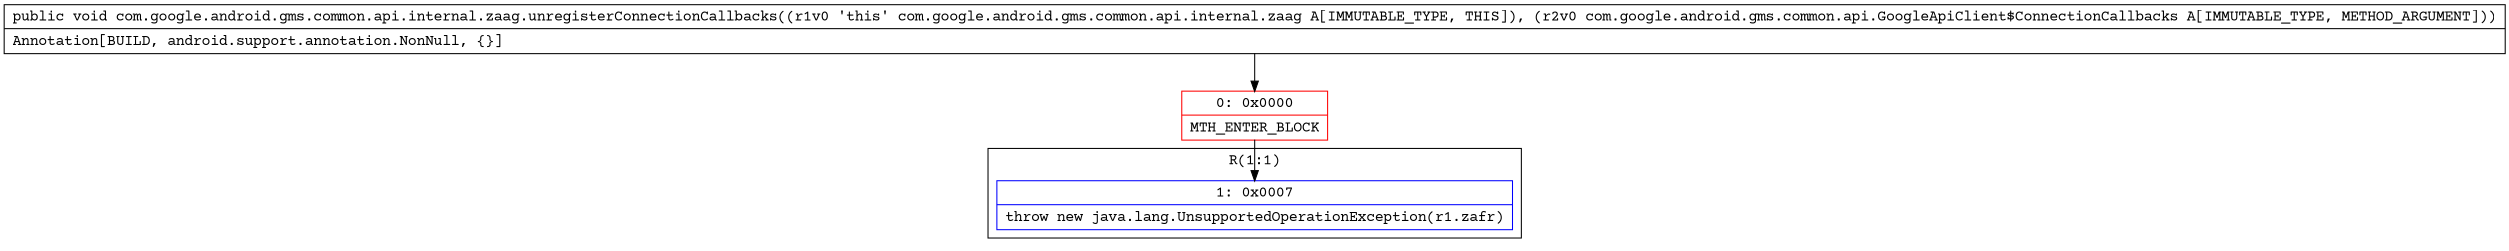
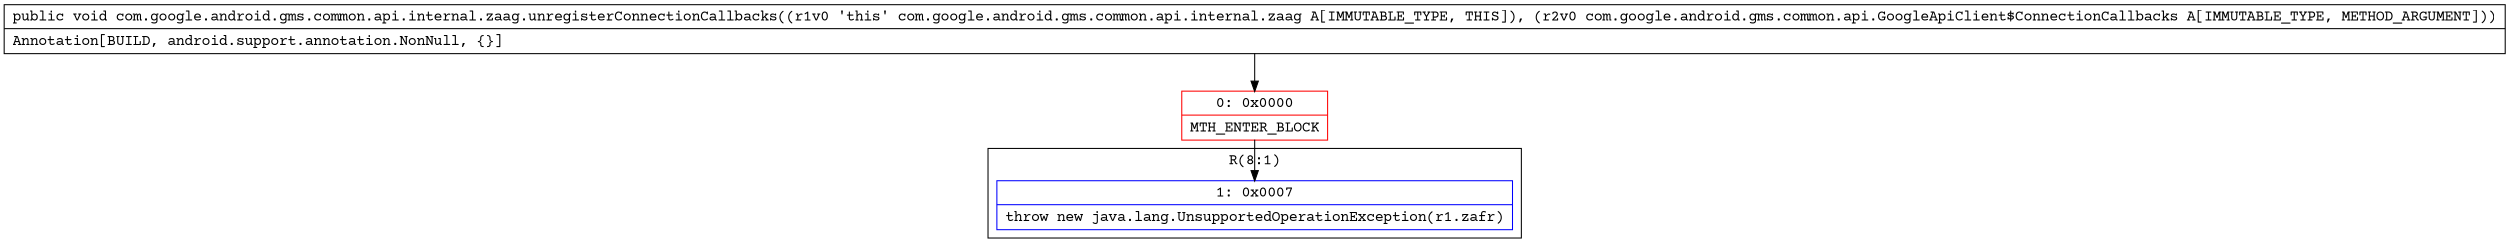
(1255, 160) -> (1255, 160)
